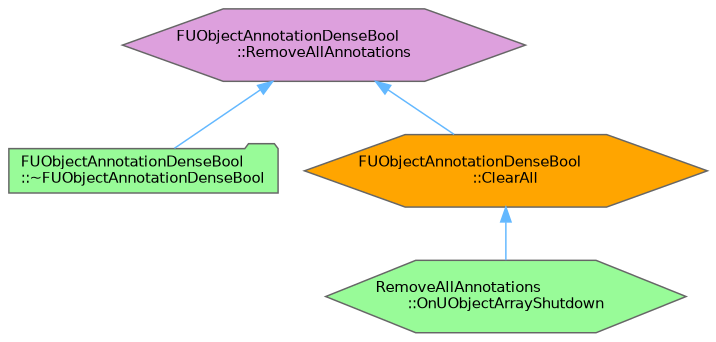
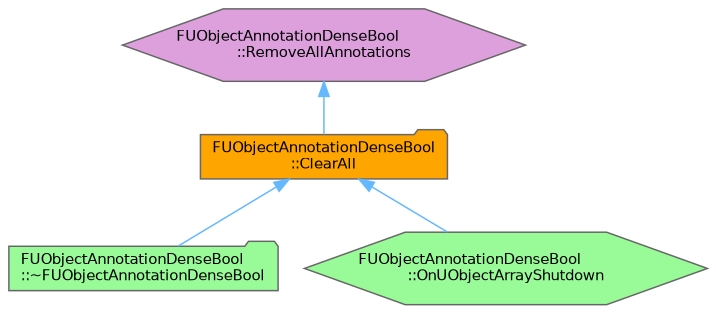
(217, 119) -> (227, 217)
(506, 171) -> (324, 157)
(506, 297) -> (506, 268)
